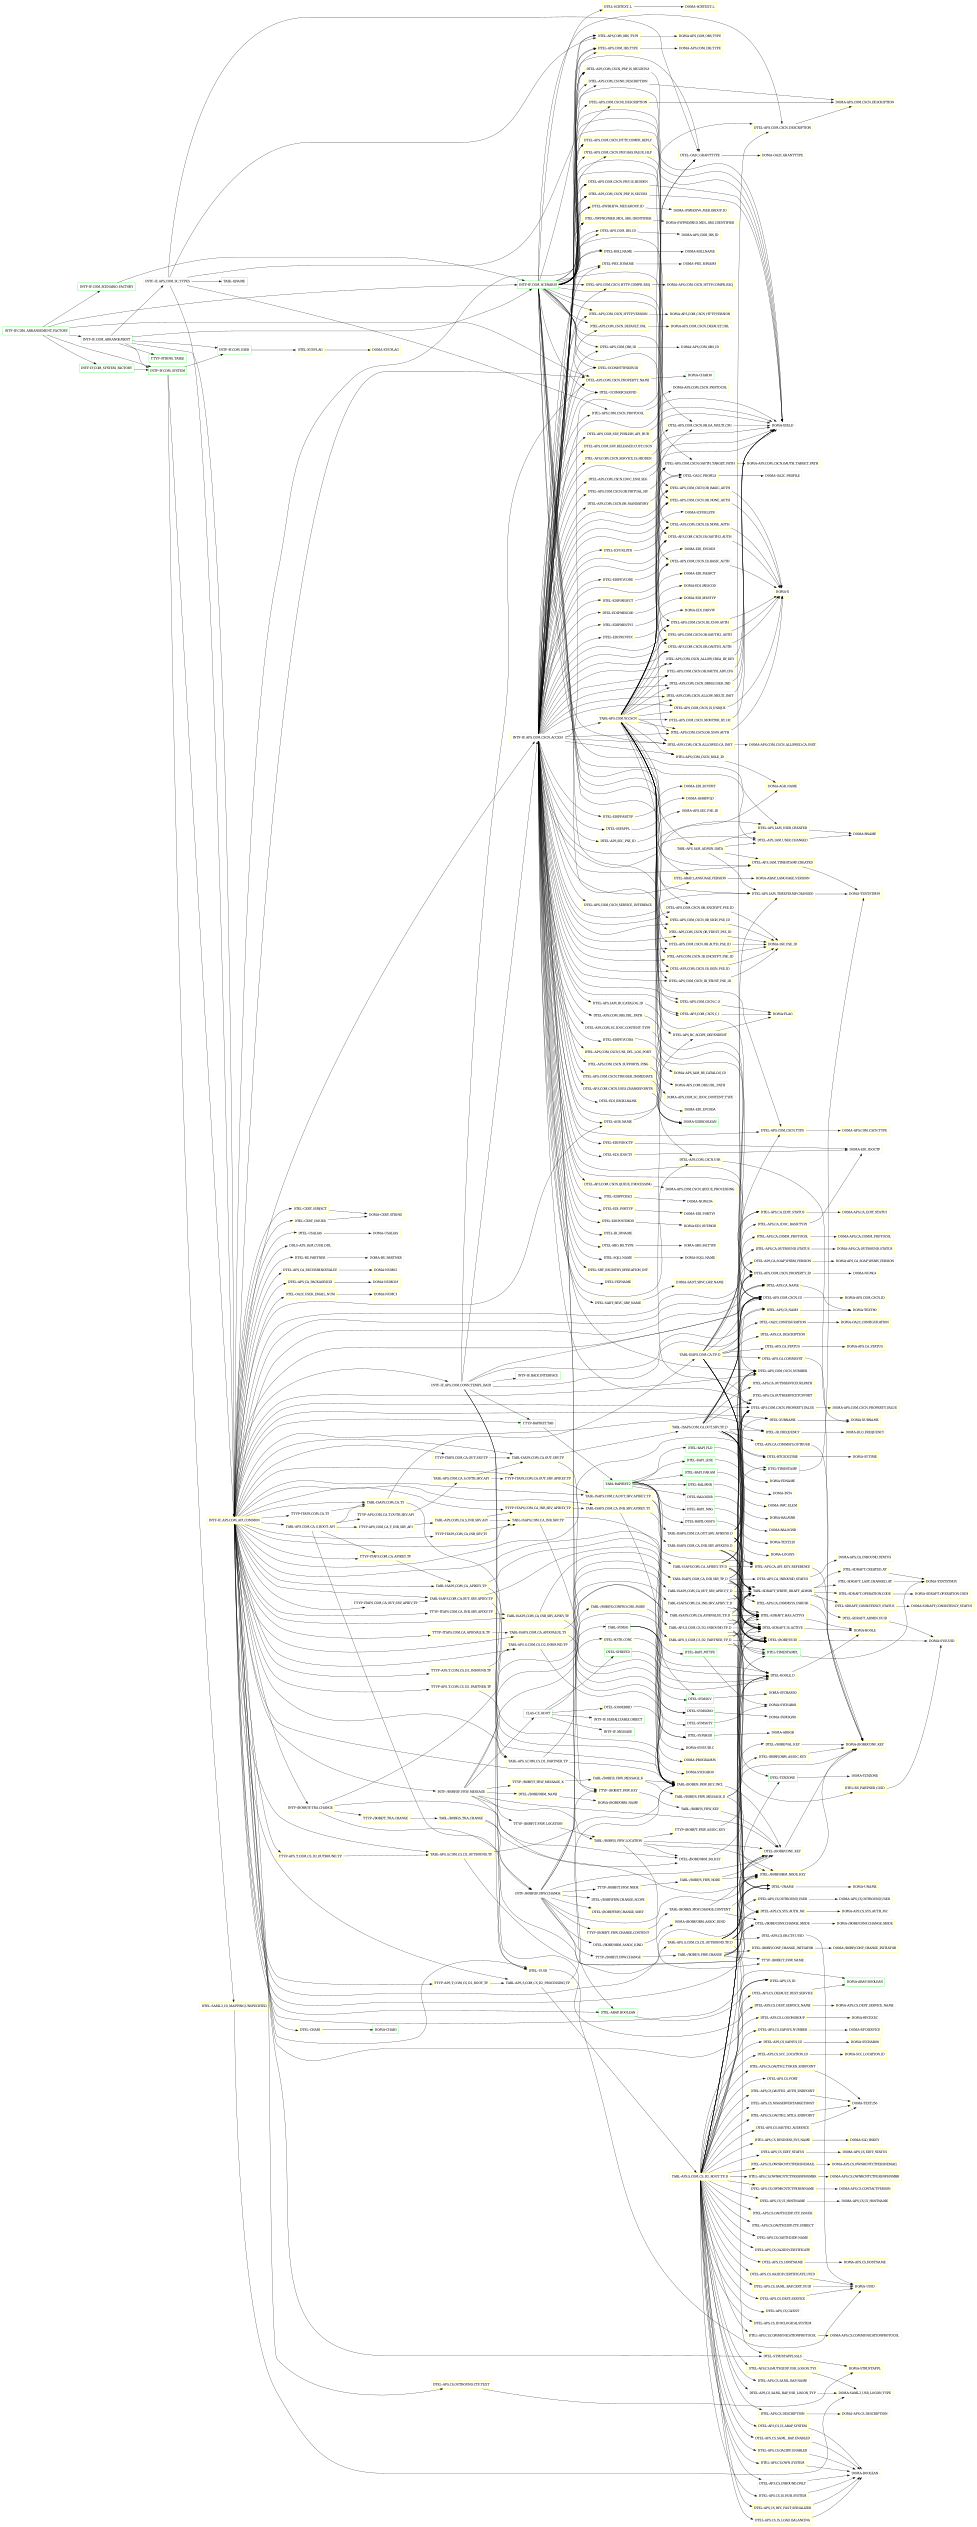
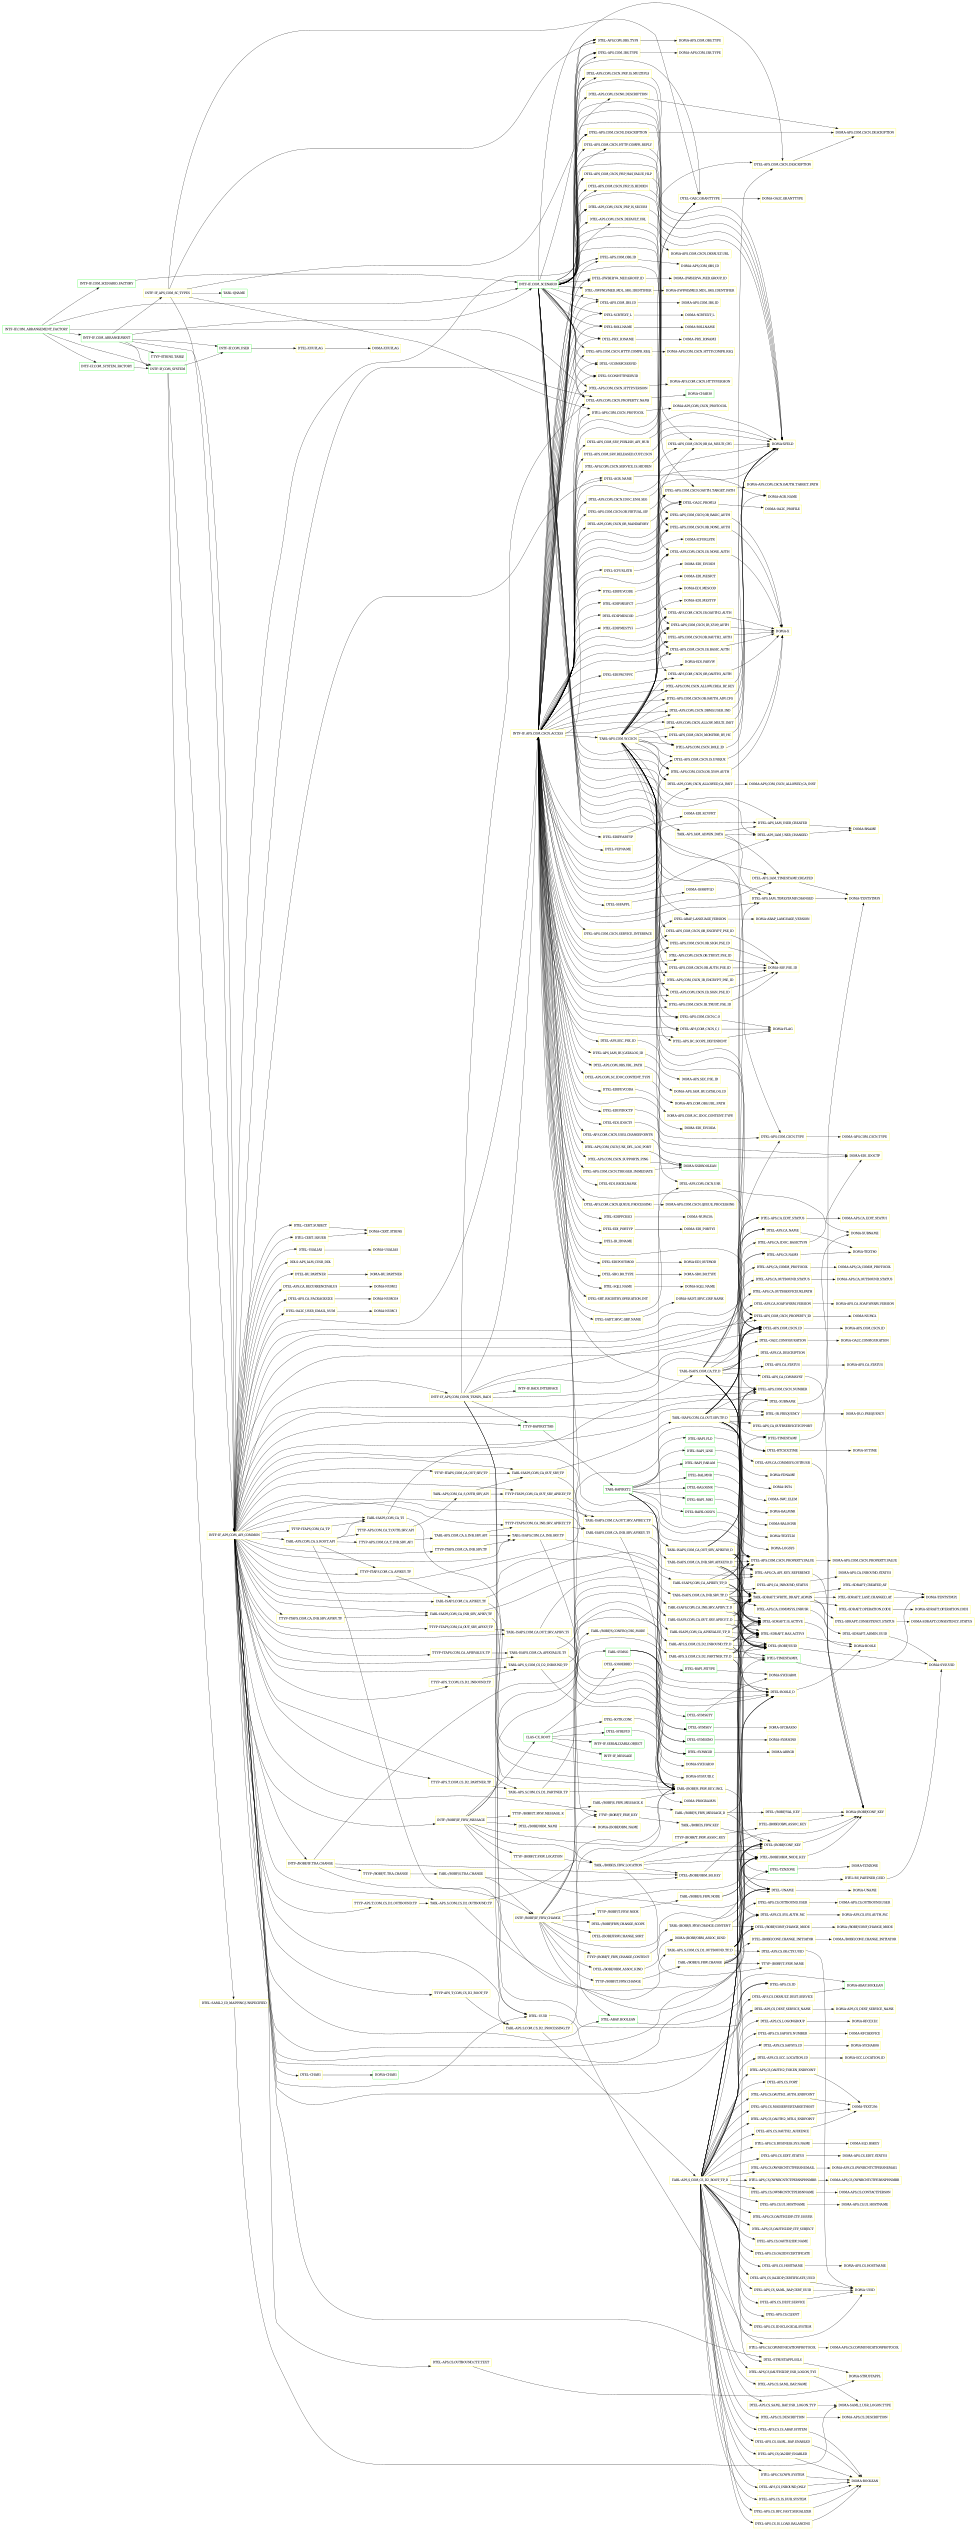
none -> (557, 438)
